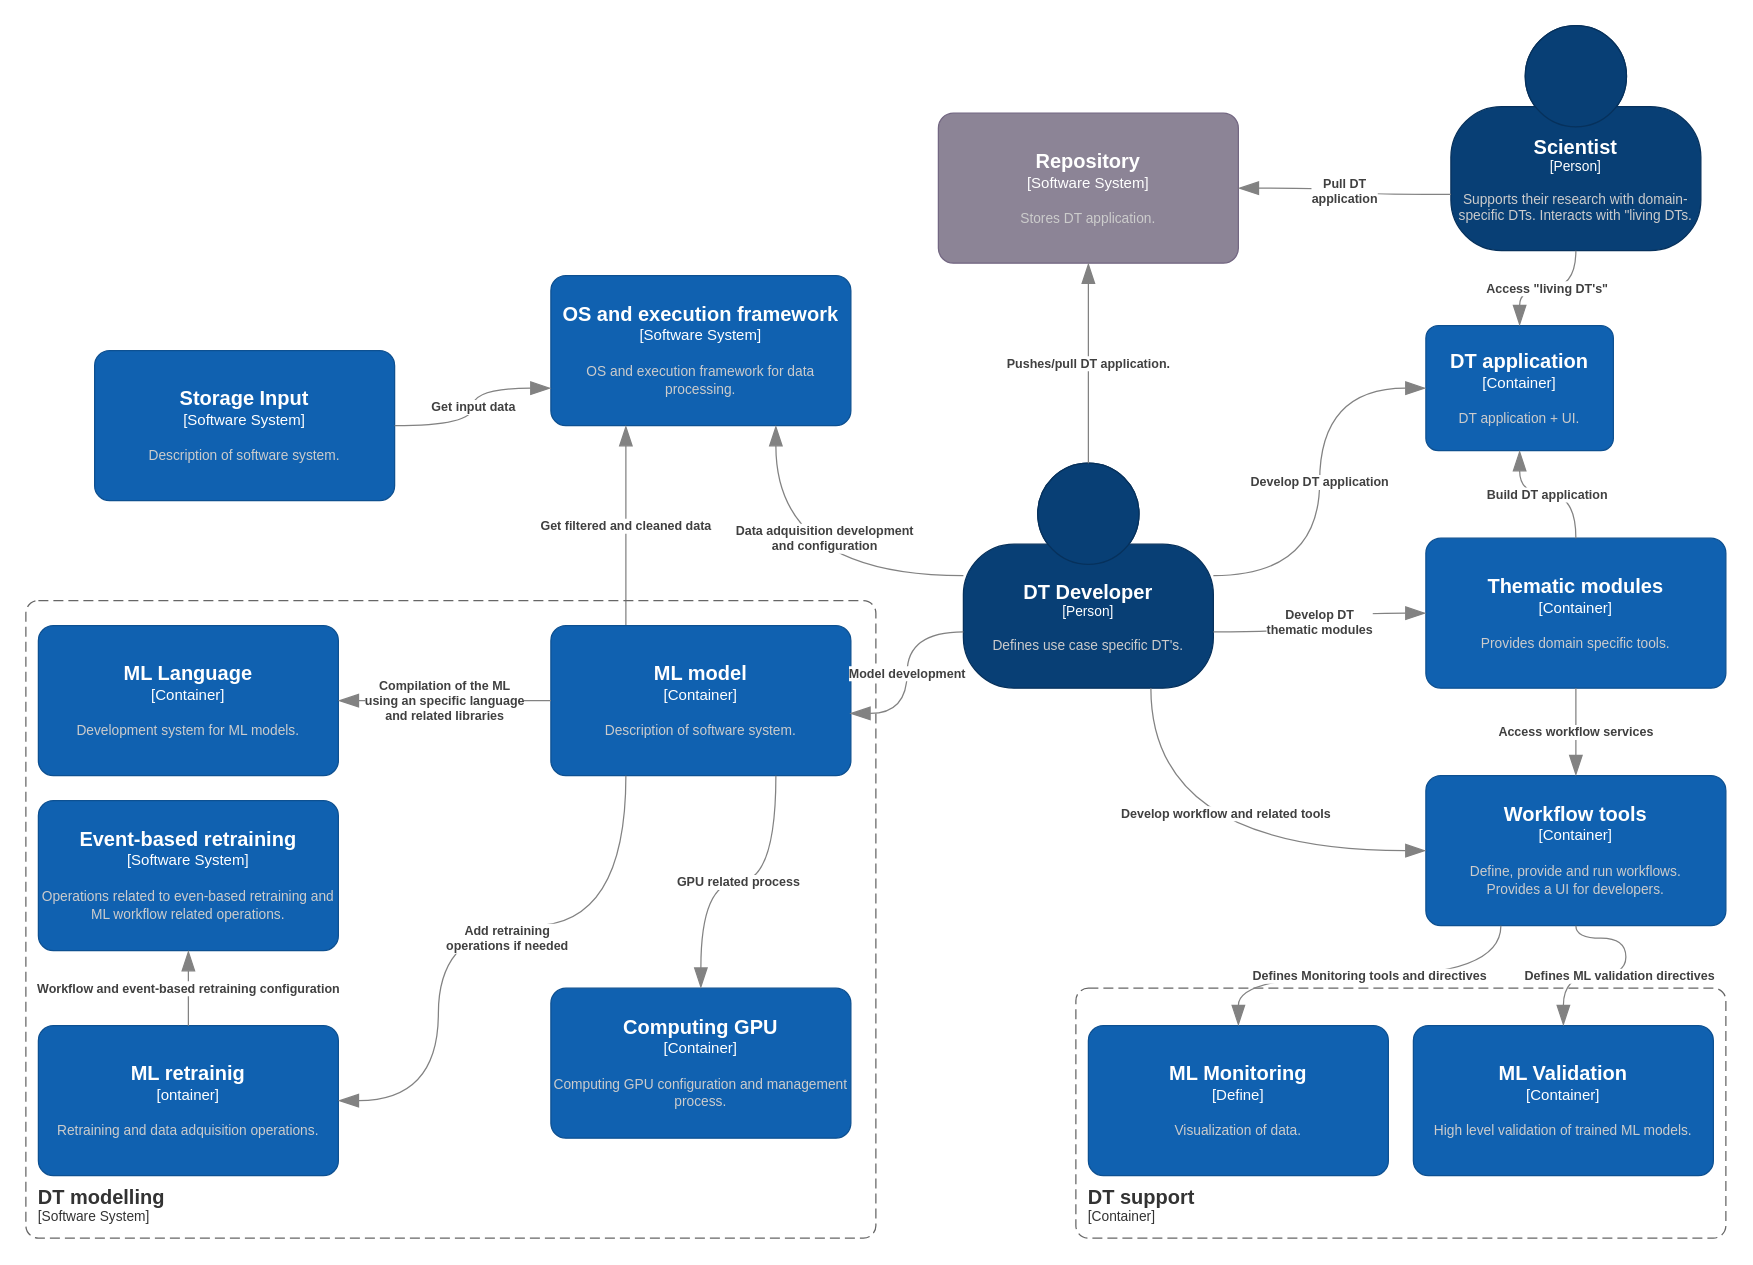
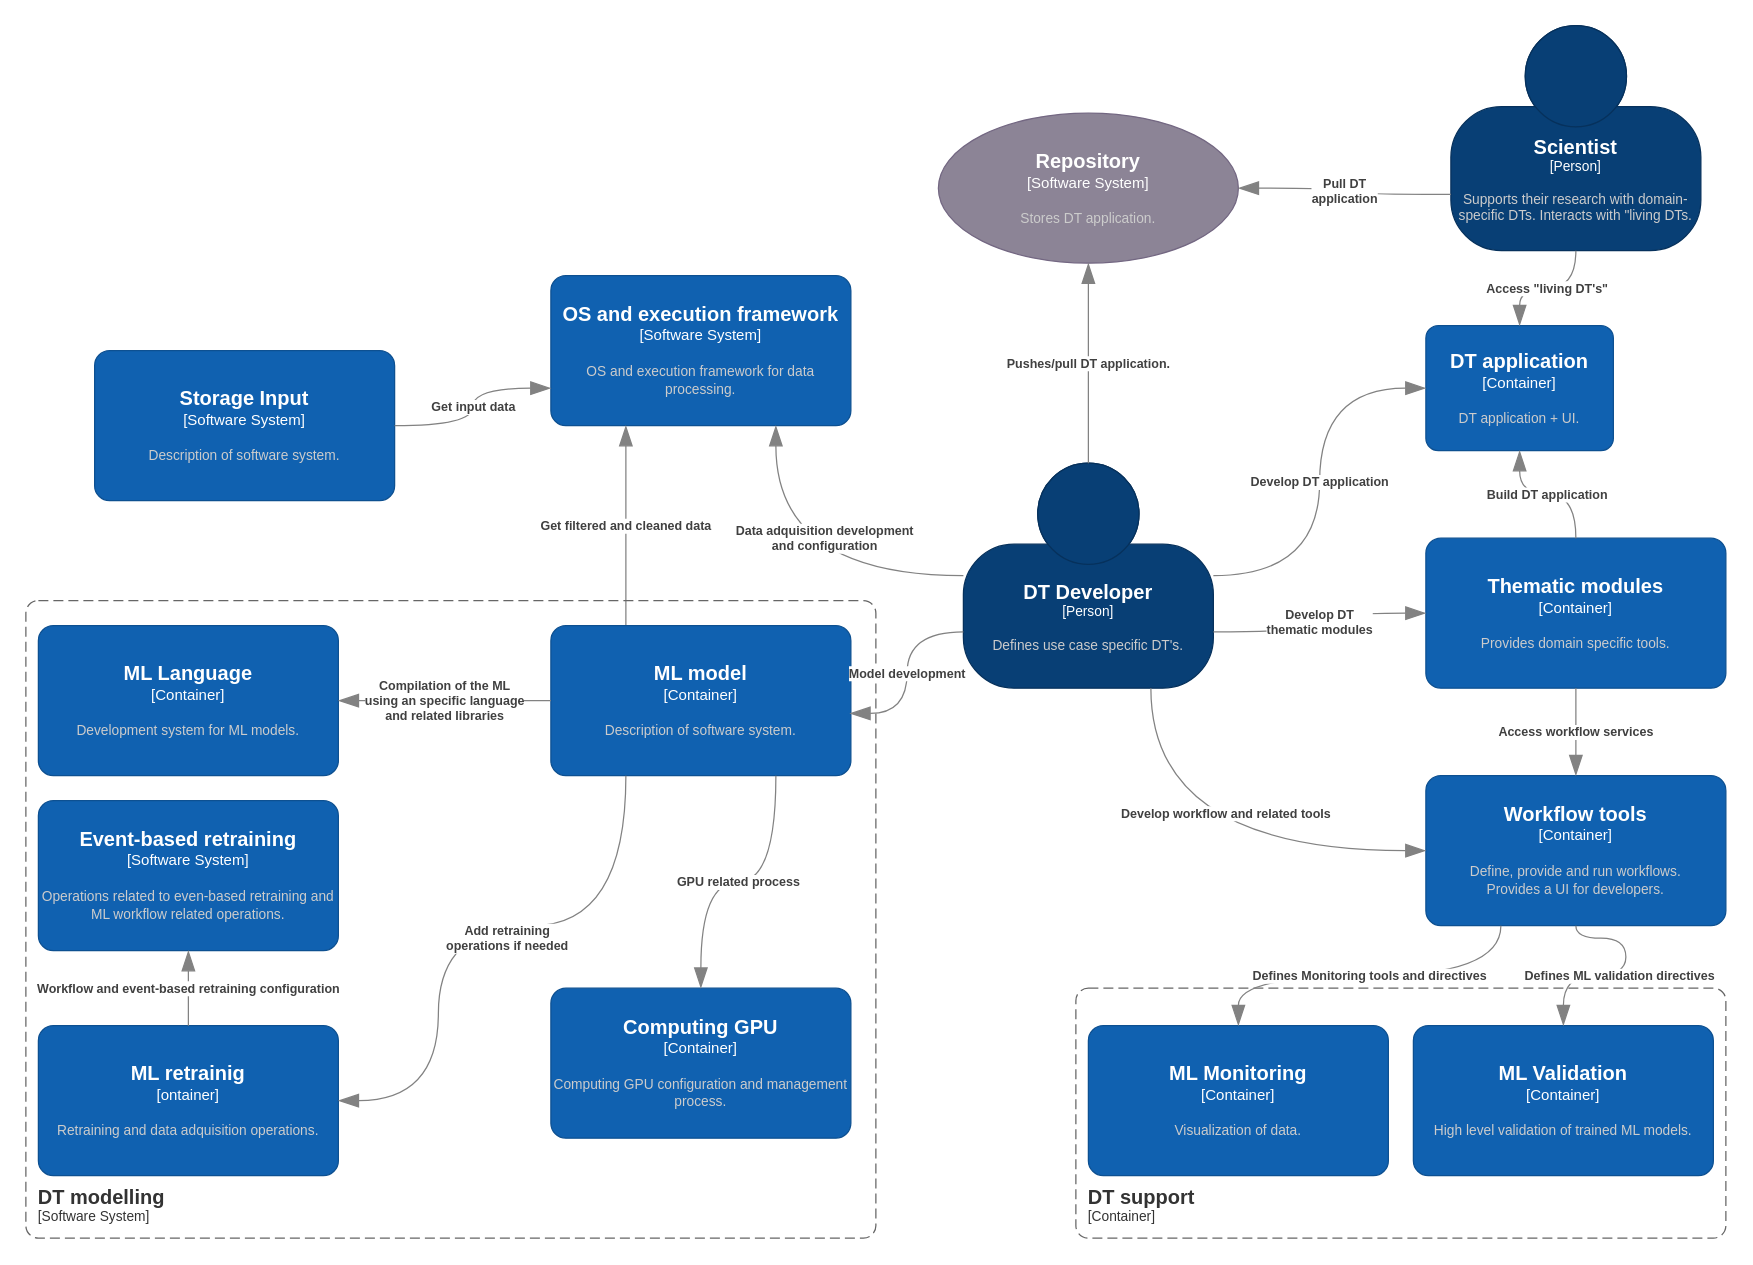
(1088, 188) -> (1088, 188)
(1238, 1101) -> (1238, 1101)
